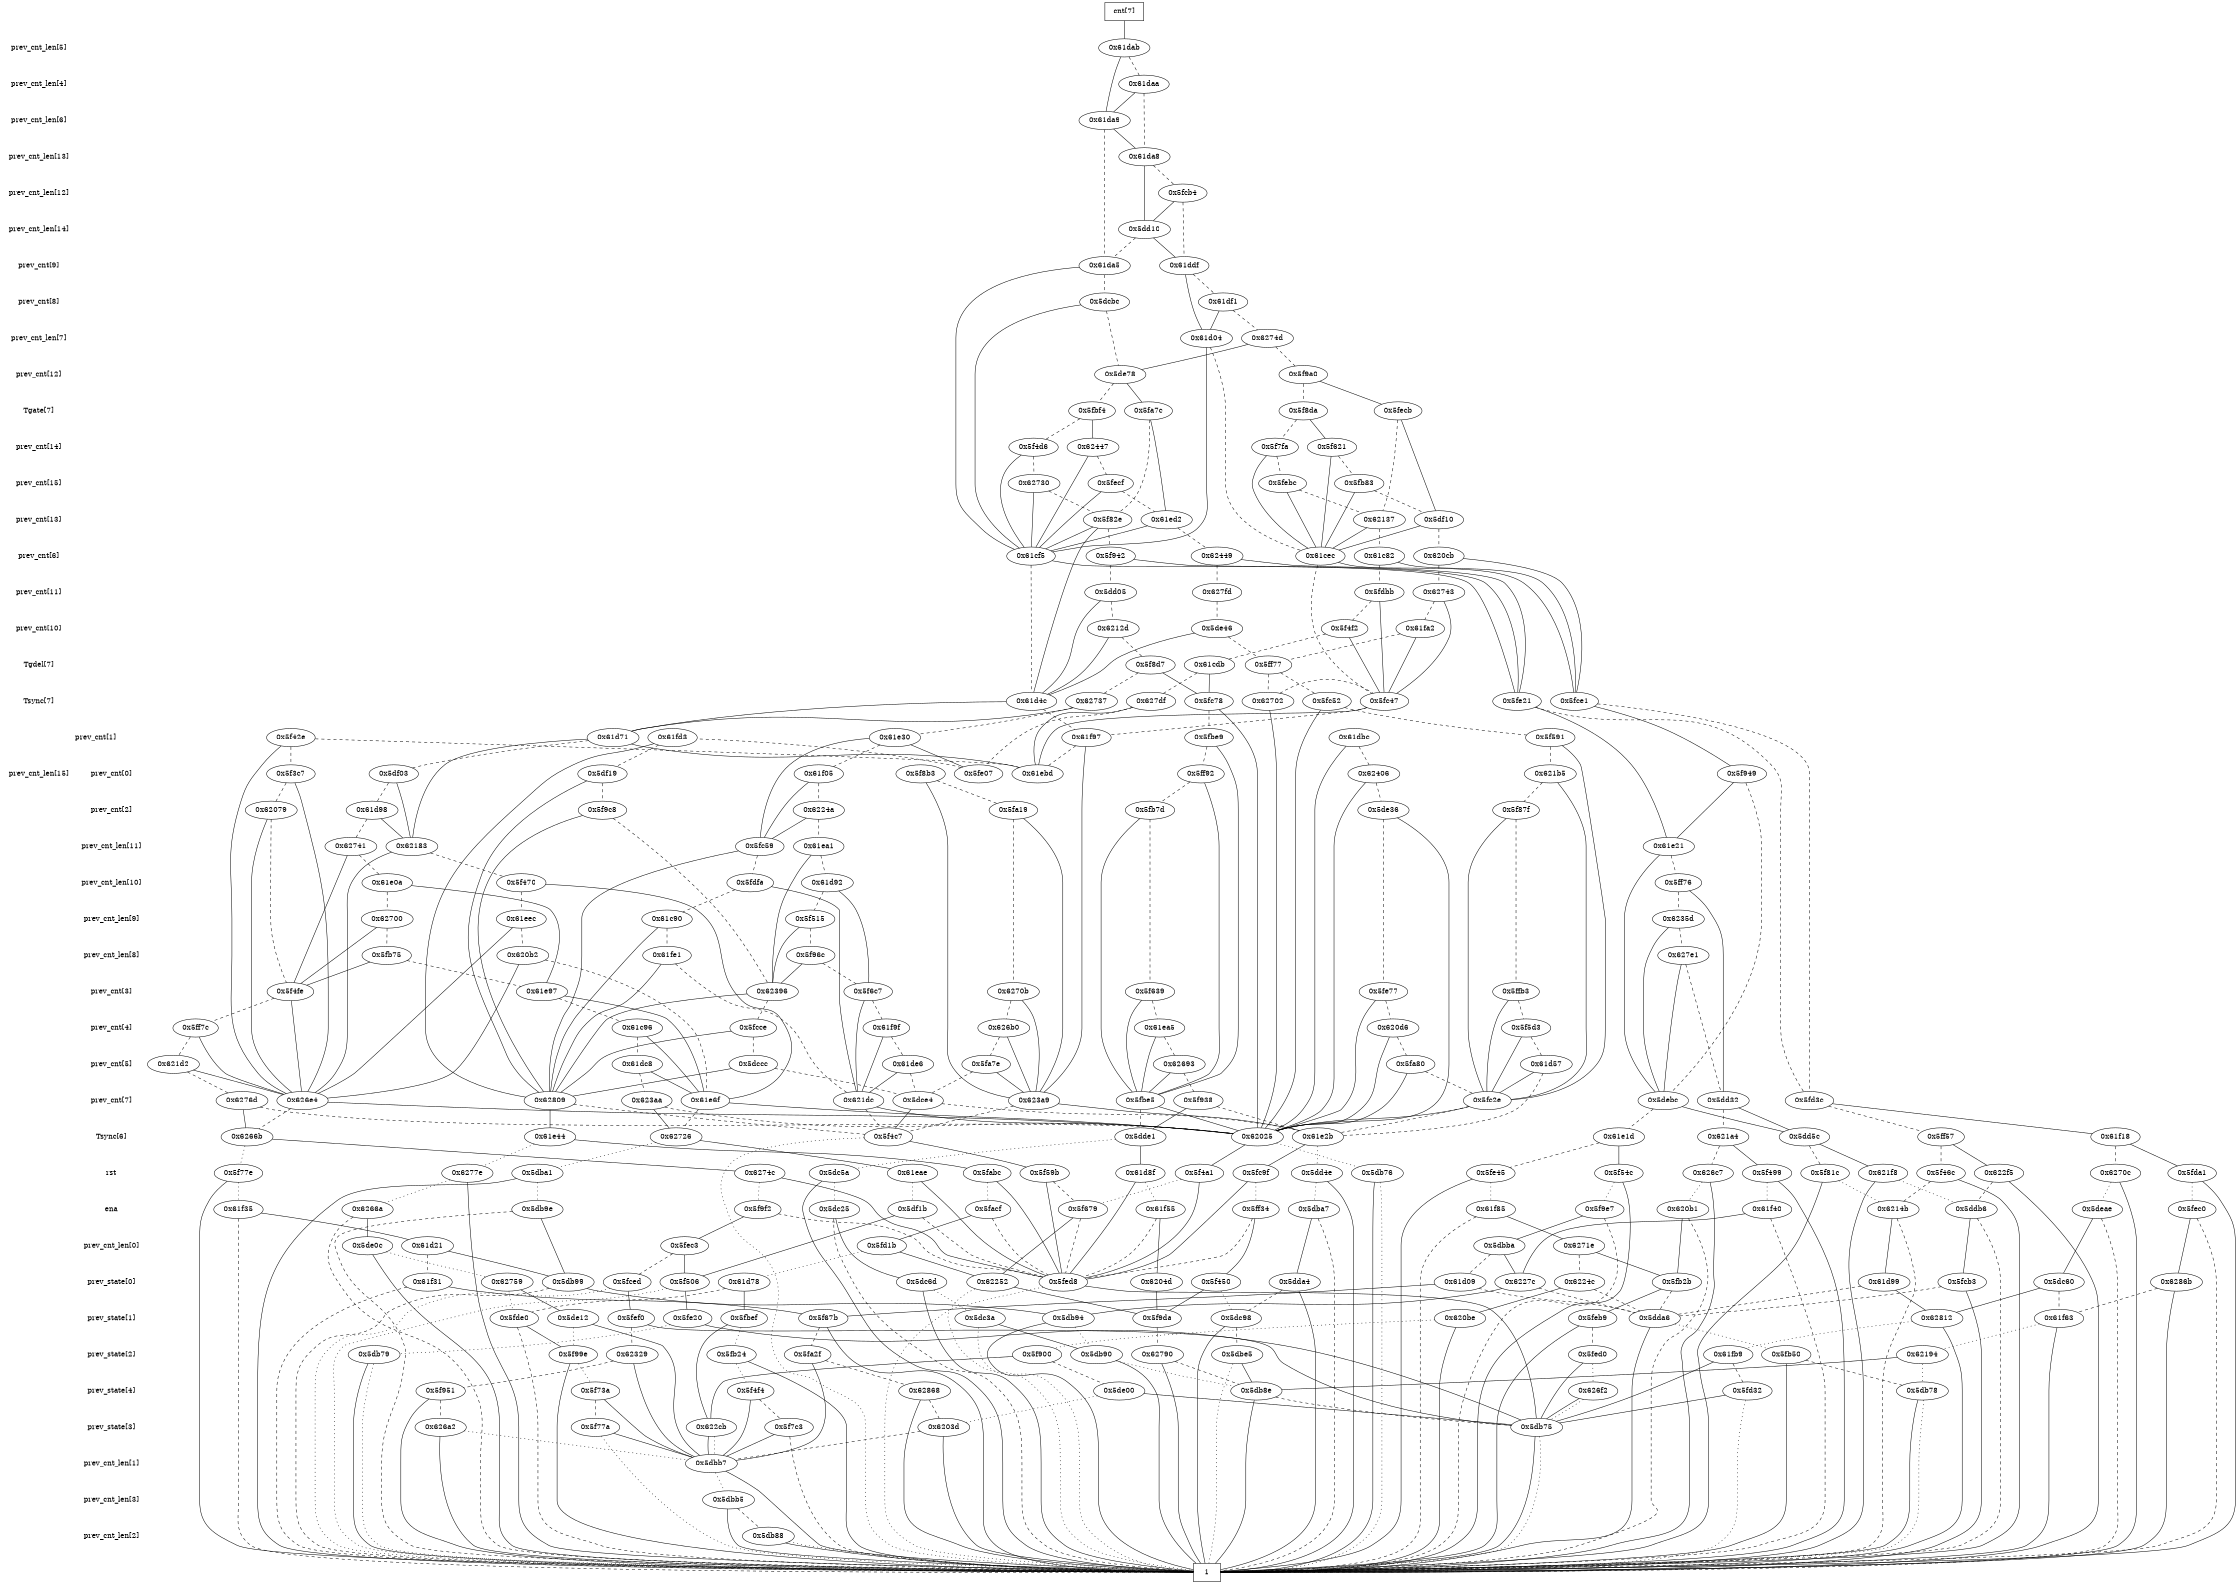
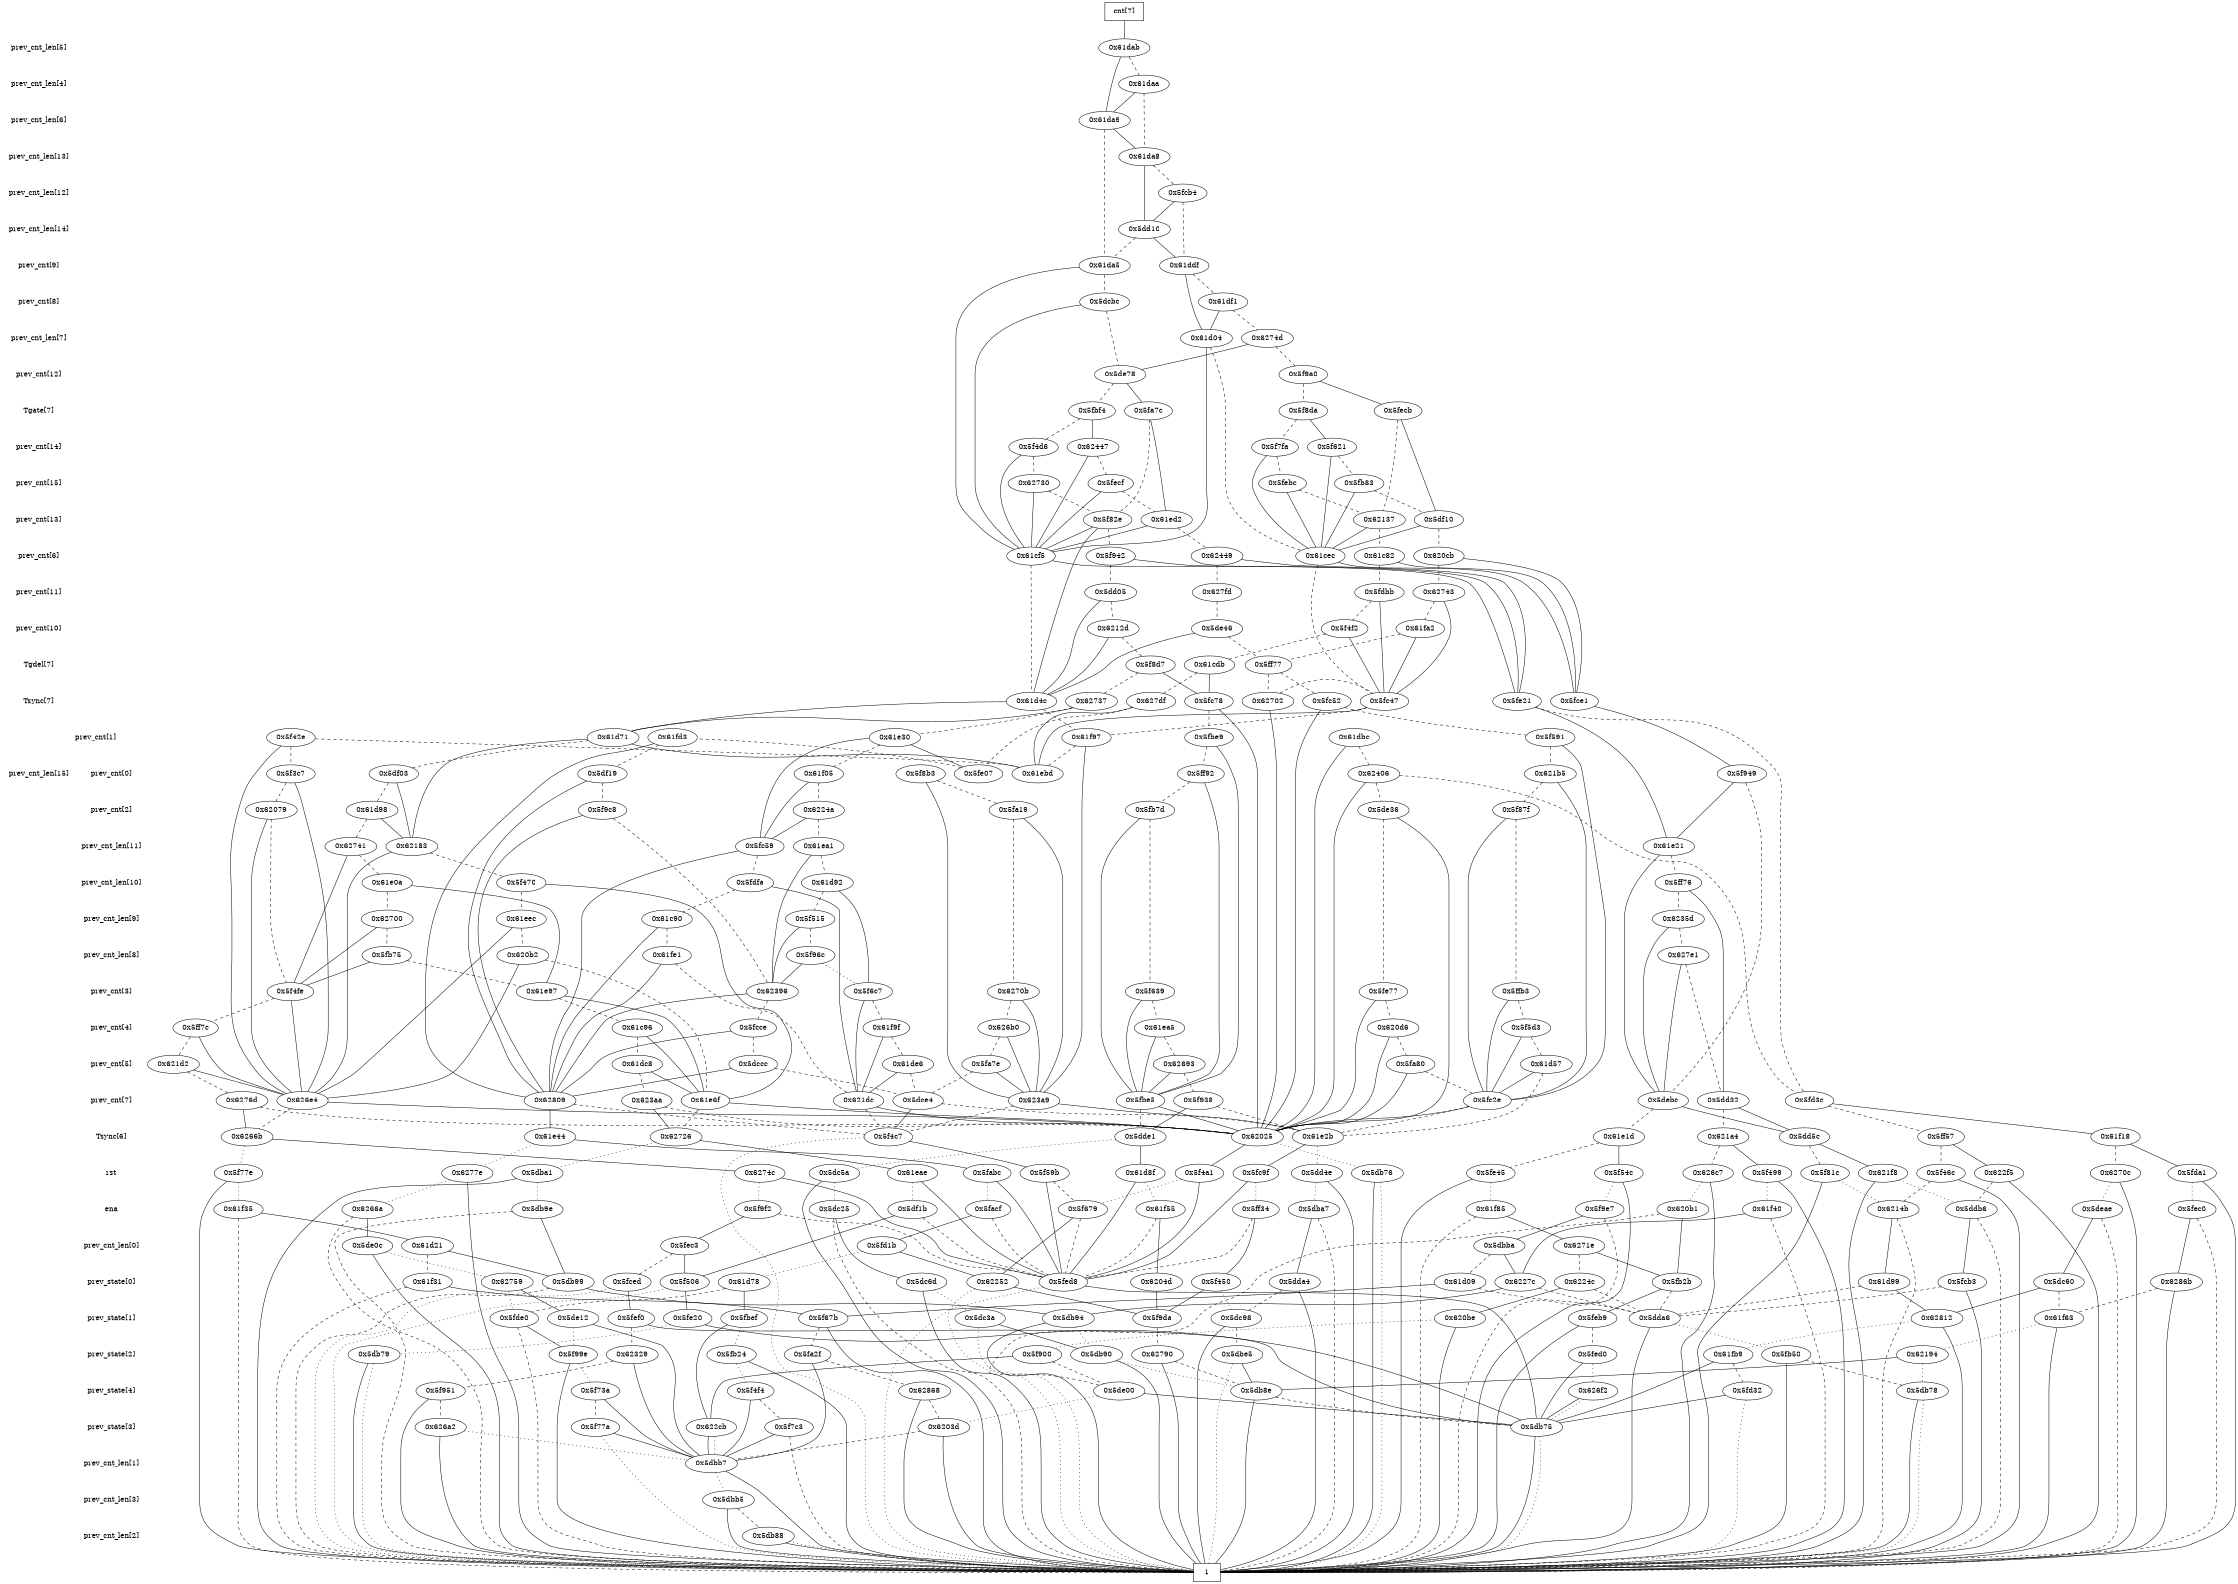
(1809, 817) -> (1668, 861)
(836, 971) -> (836, 971)
(1582, 1544) -> (1256, 1280)
